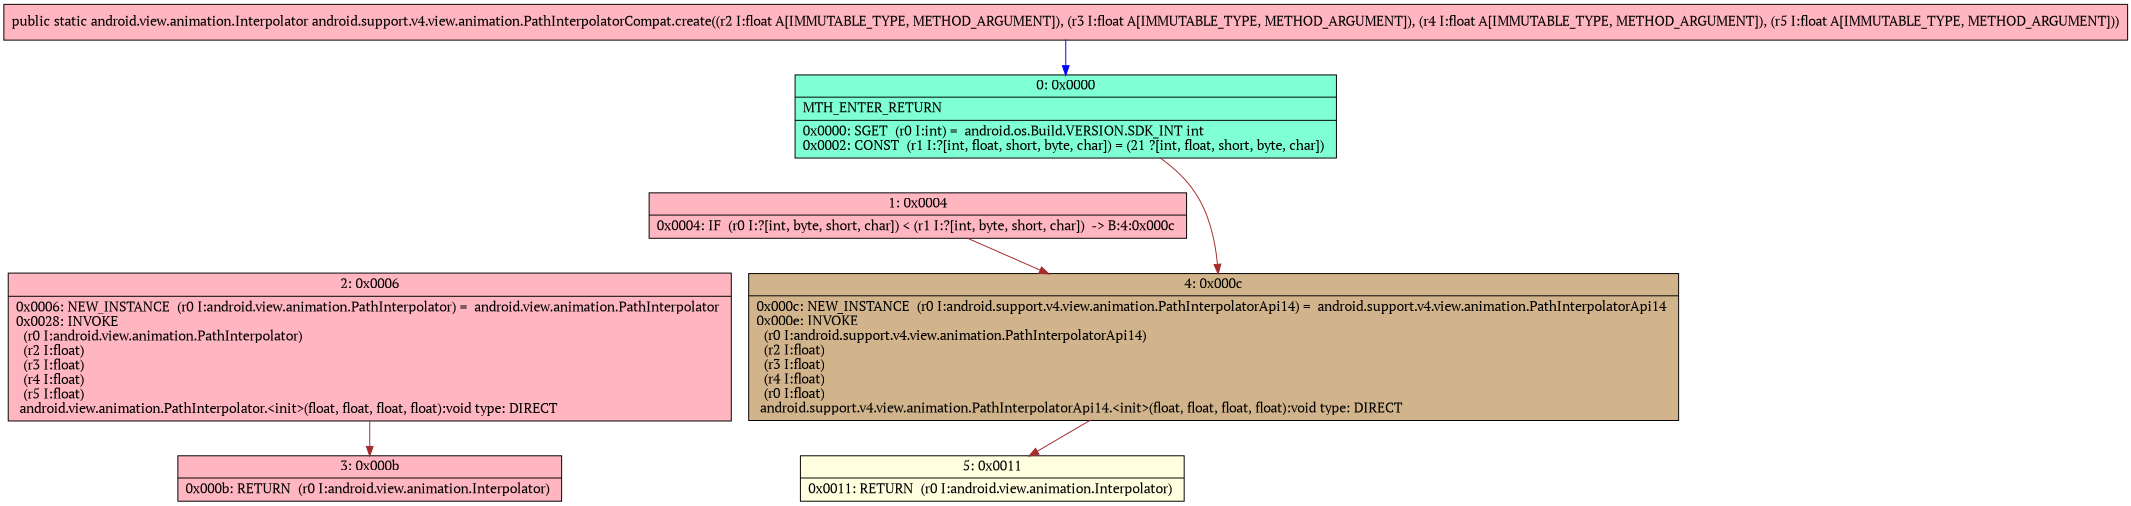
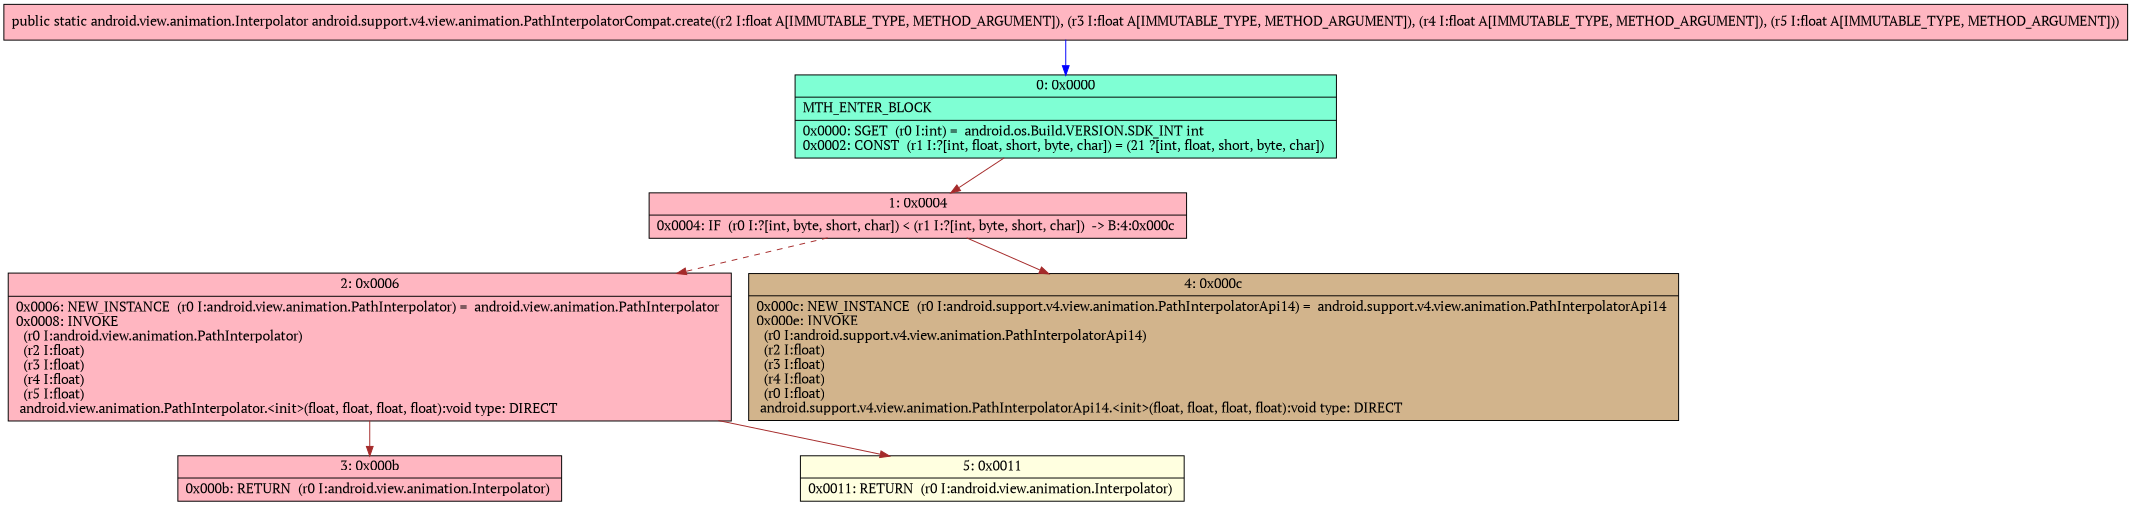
(873, 108) -> (867, 108)
(1201, 204) -> (982, 173)
none -> (757, 255)
(71, 322) -> (71, 322)
(1064, 436) -> (799, 437)
